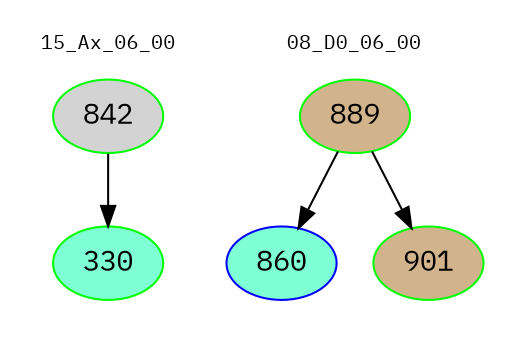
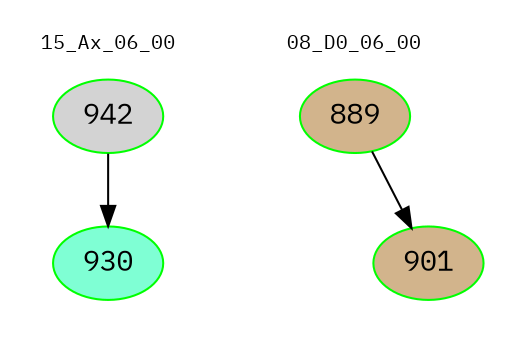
(108, 116) -> (108, 116)
(108, 263) -> (108, 263)
(282, 263) -> none
